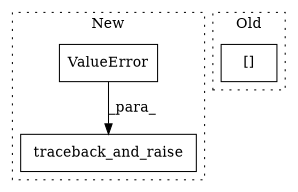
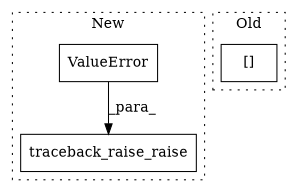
(109, 153) -> (109, 153)
